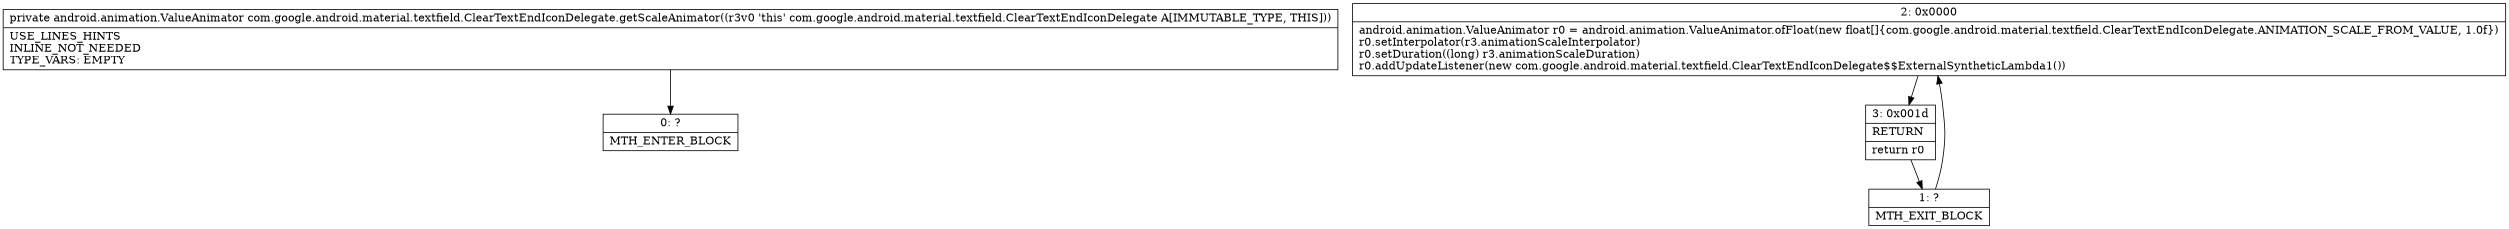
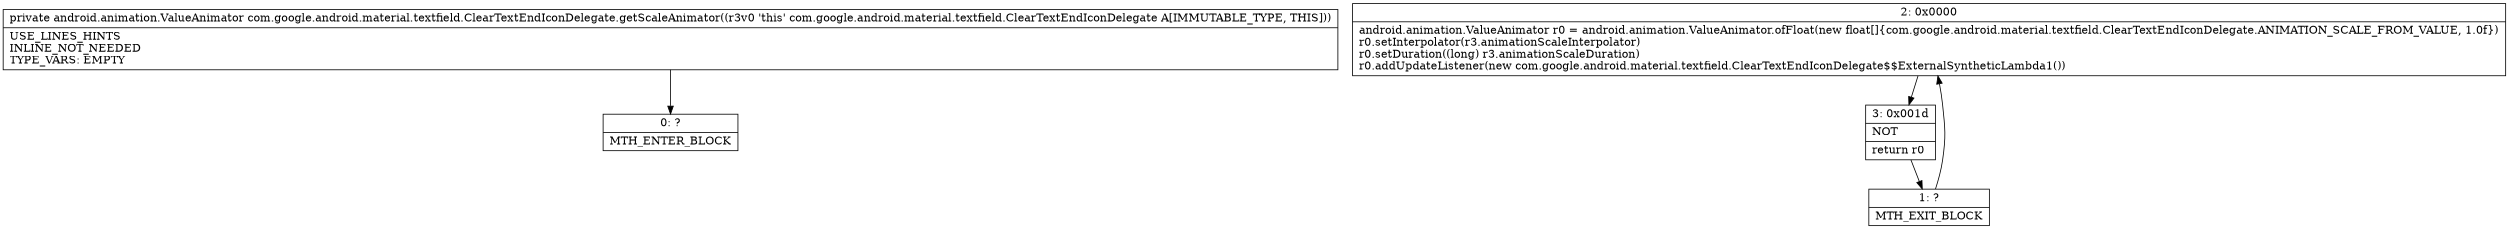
(1898, 132) -> (1885, 132)
